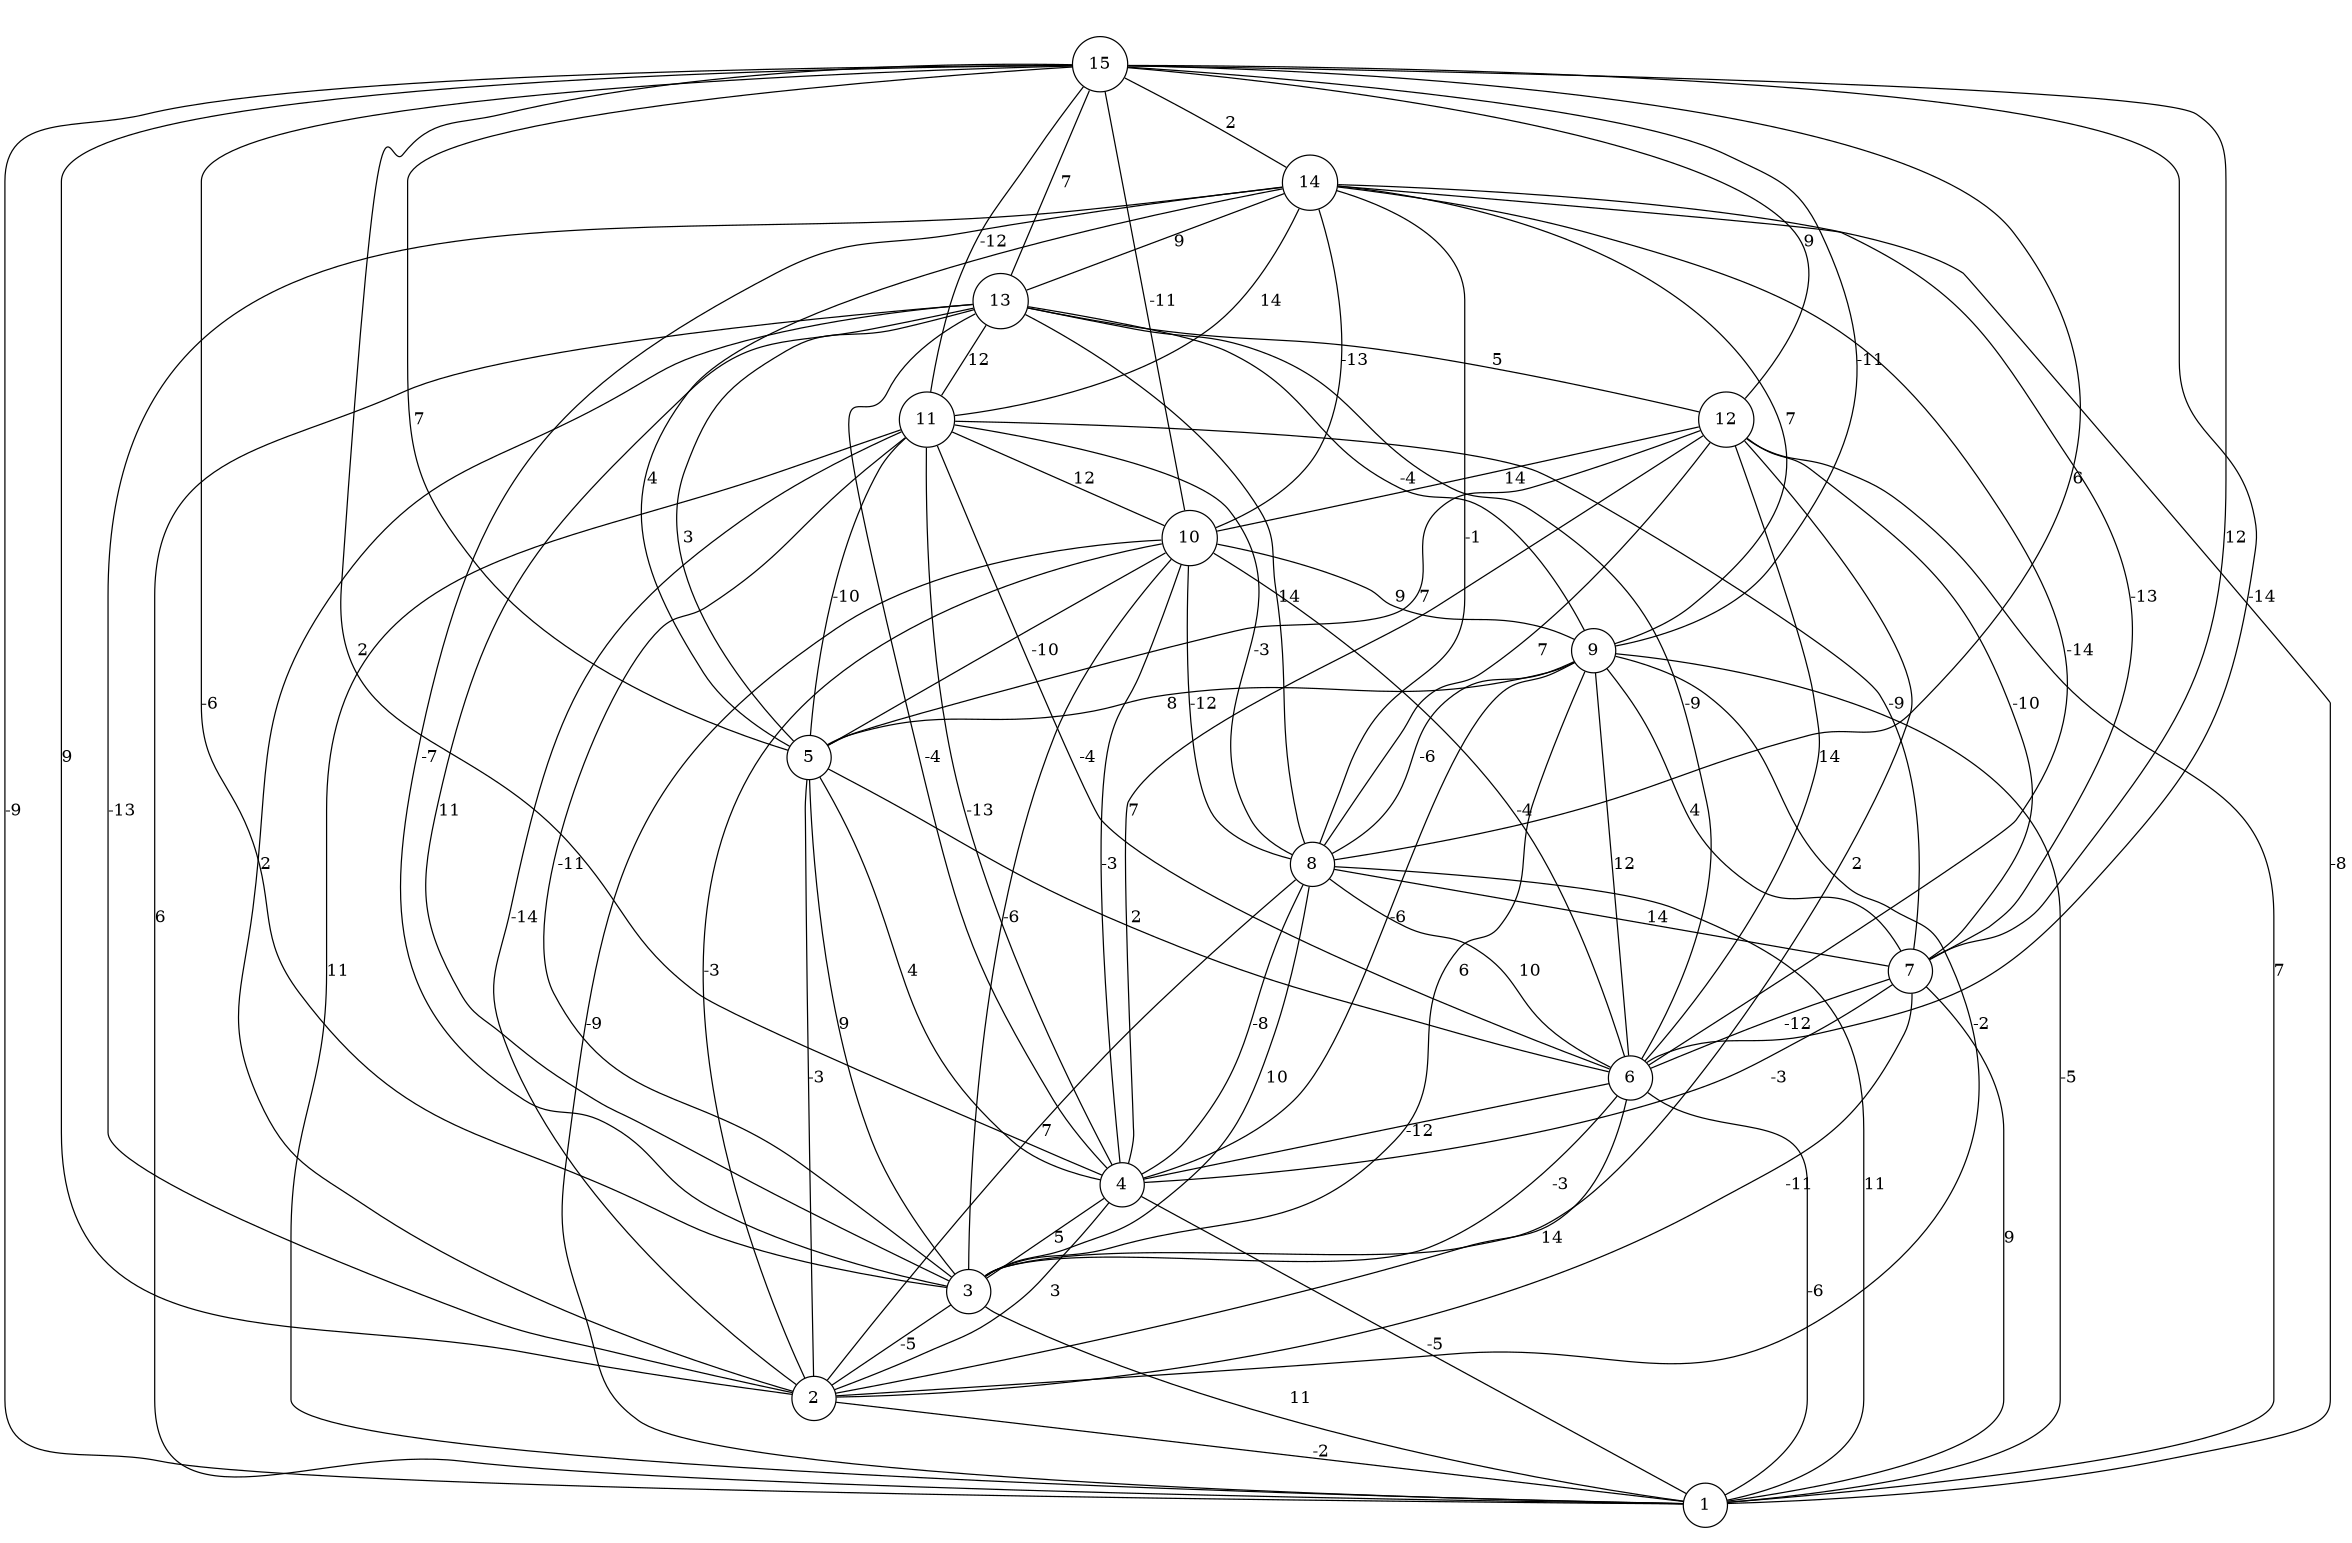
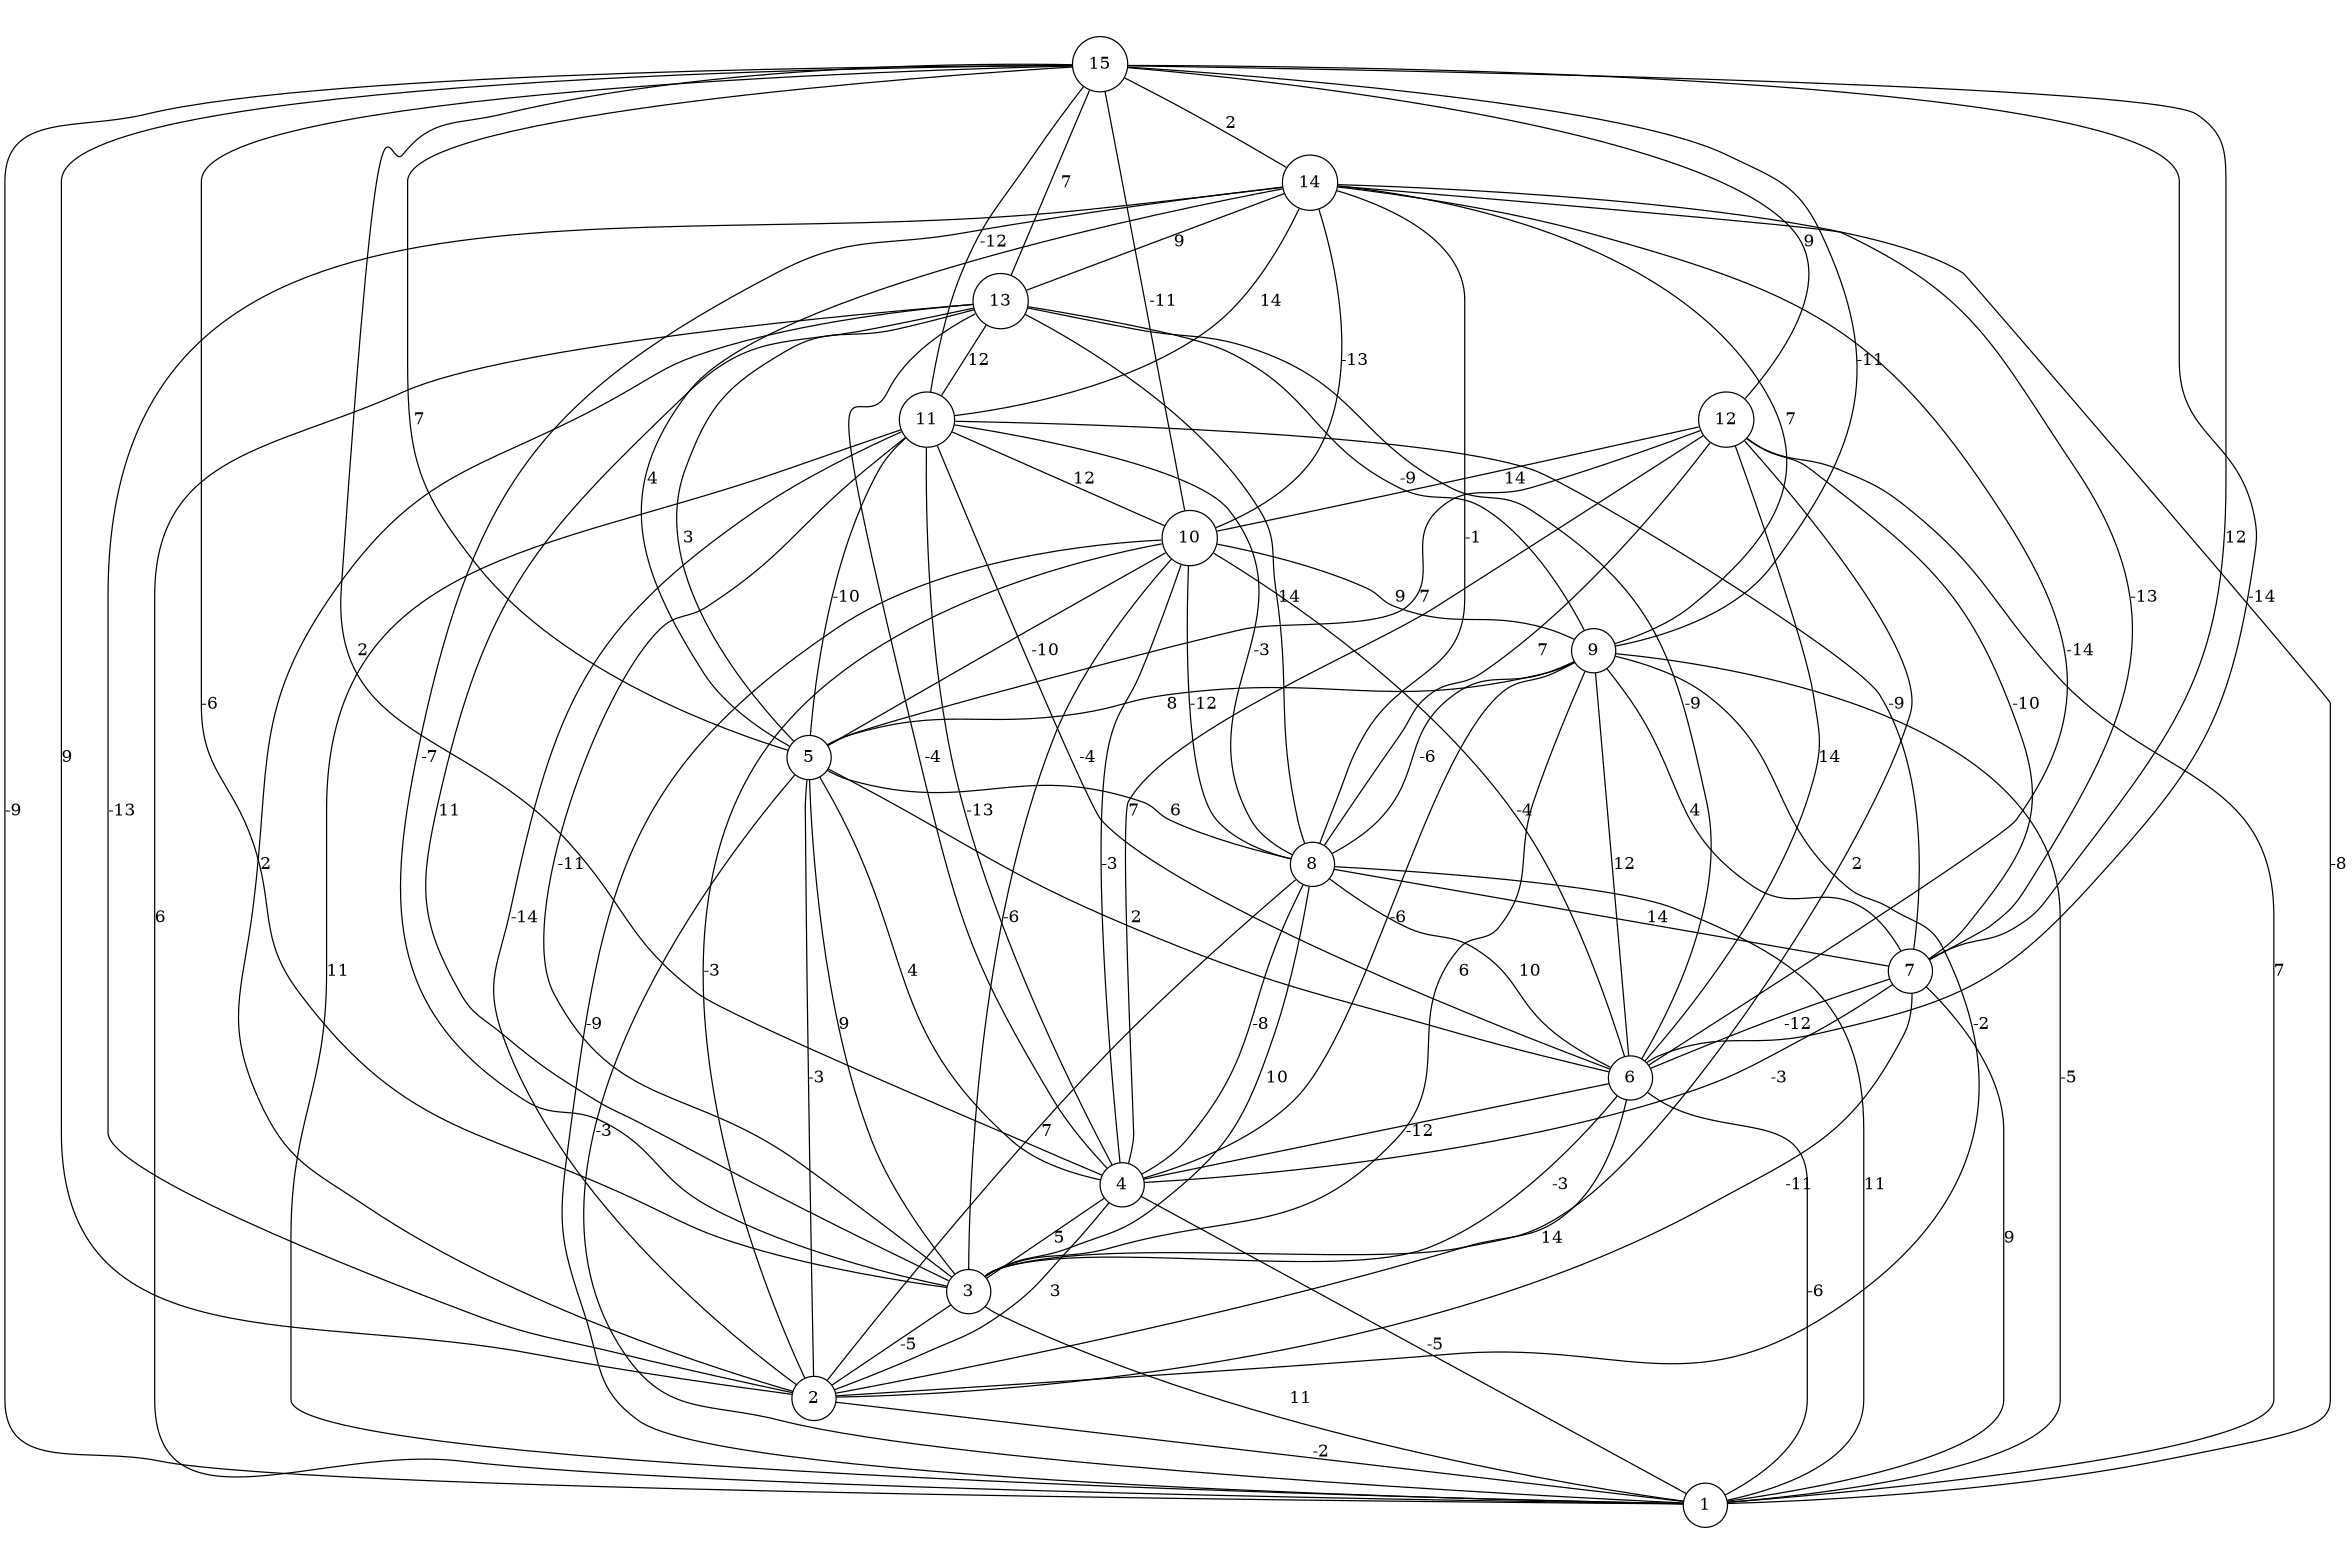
(2067, 335) -> (1064, 786)
(1365, 348) -> none
(1408, 479) -> (1408, 479)
none -> (824, 1429)
